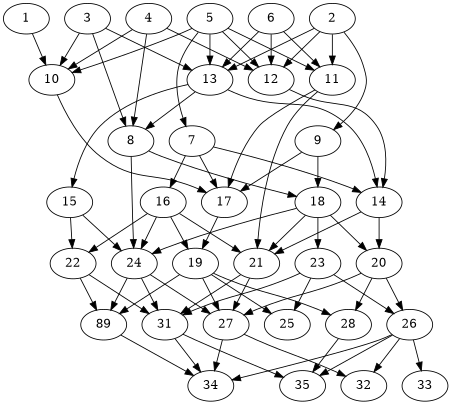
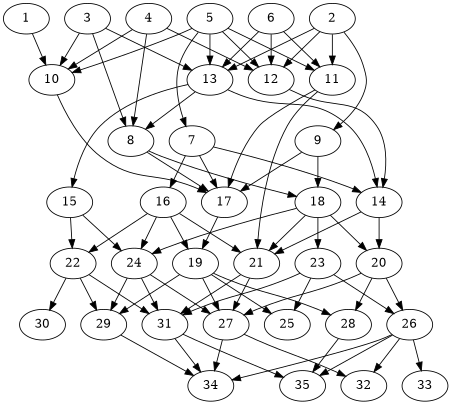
(132, 198) -> (173, 169)
none -> (43, 325)
(104, 325) -> (104, 325)
